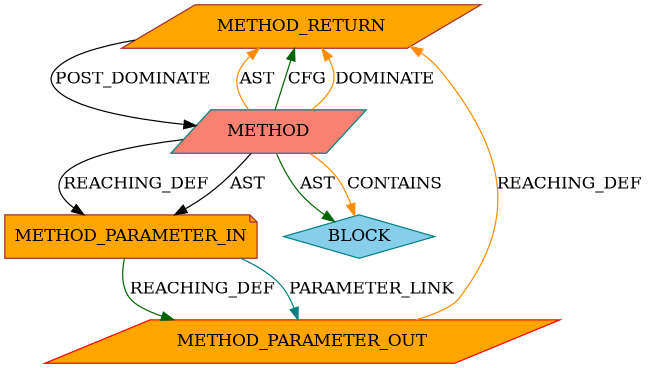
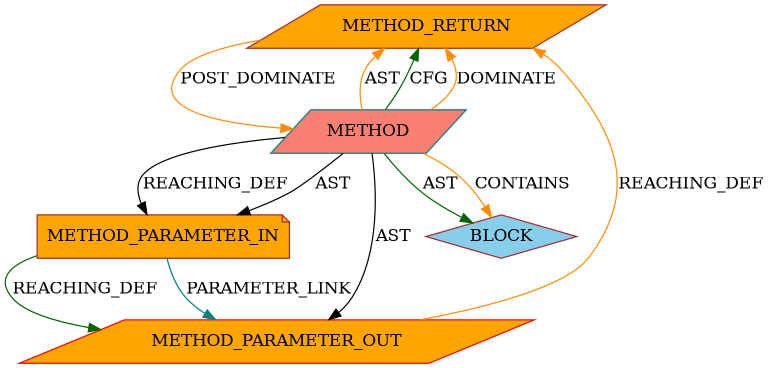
(66, 97) -> (174, 96)
(359, 237) -> (501, 237)
none -> (373, 237)
